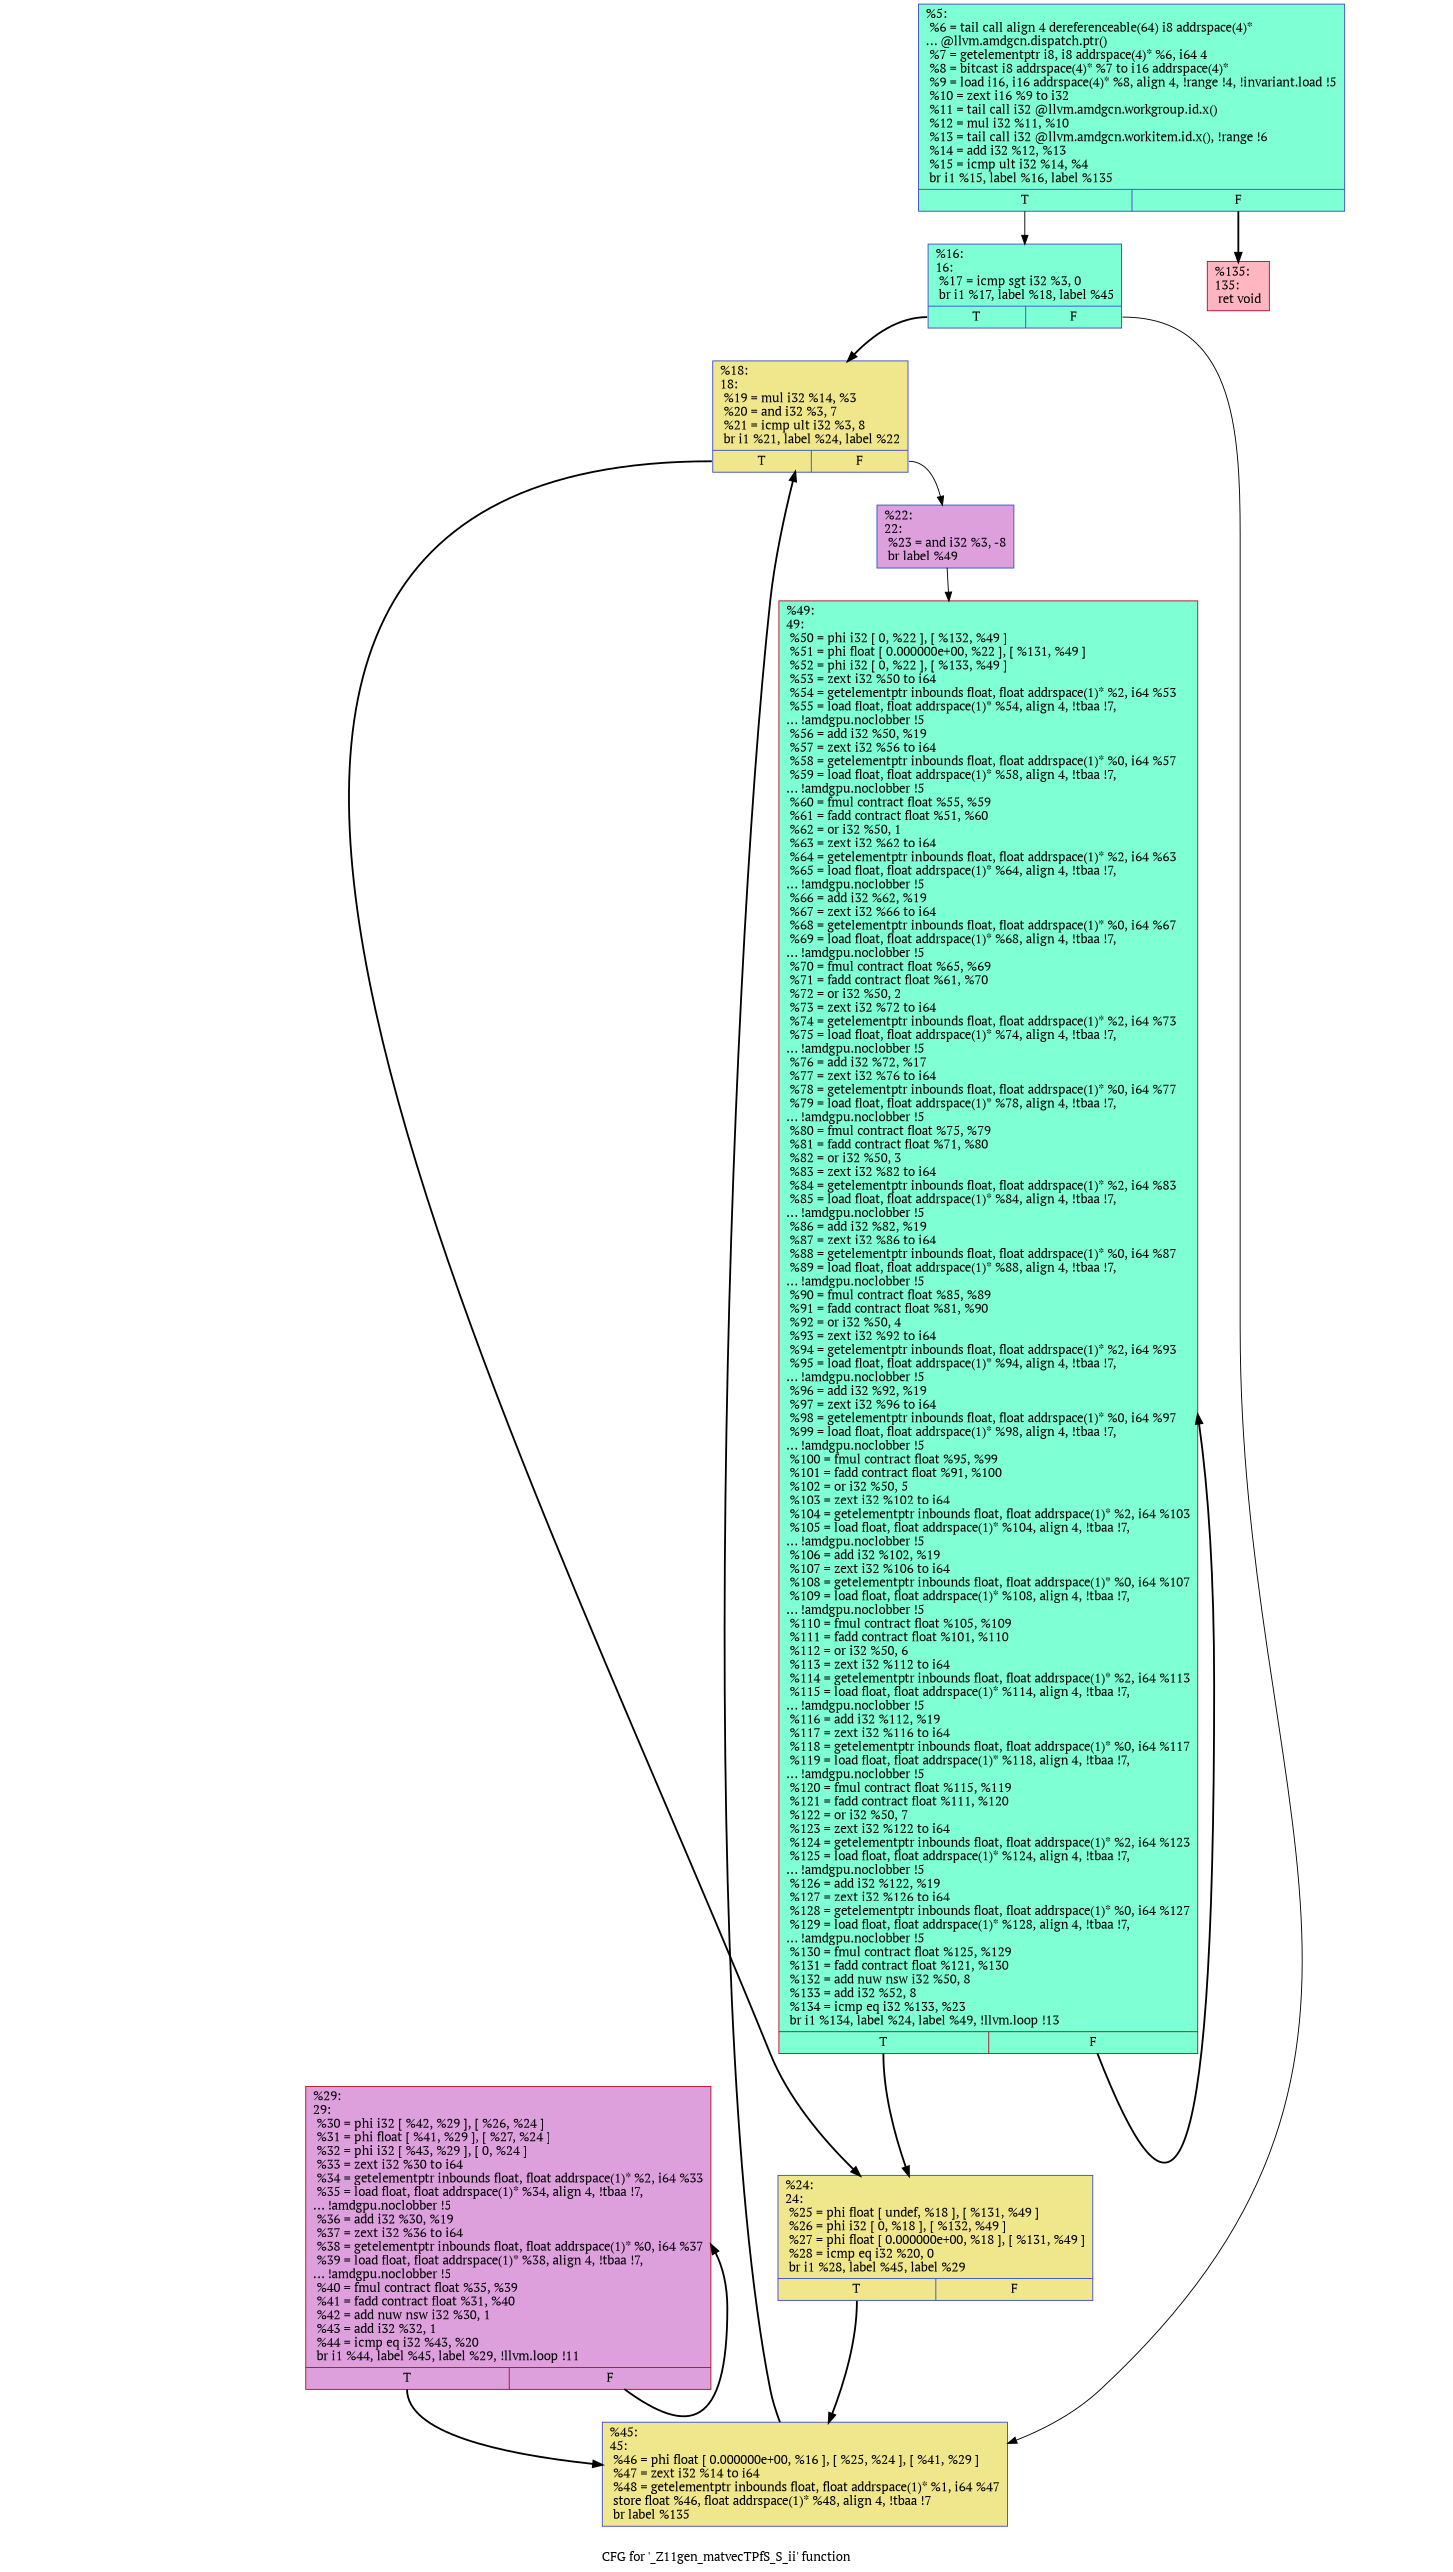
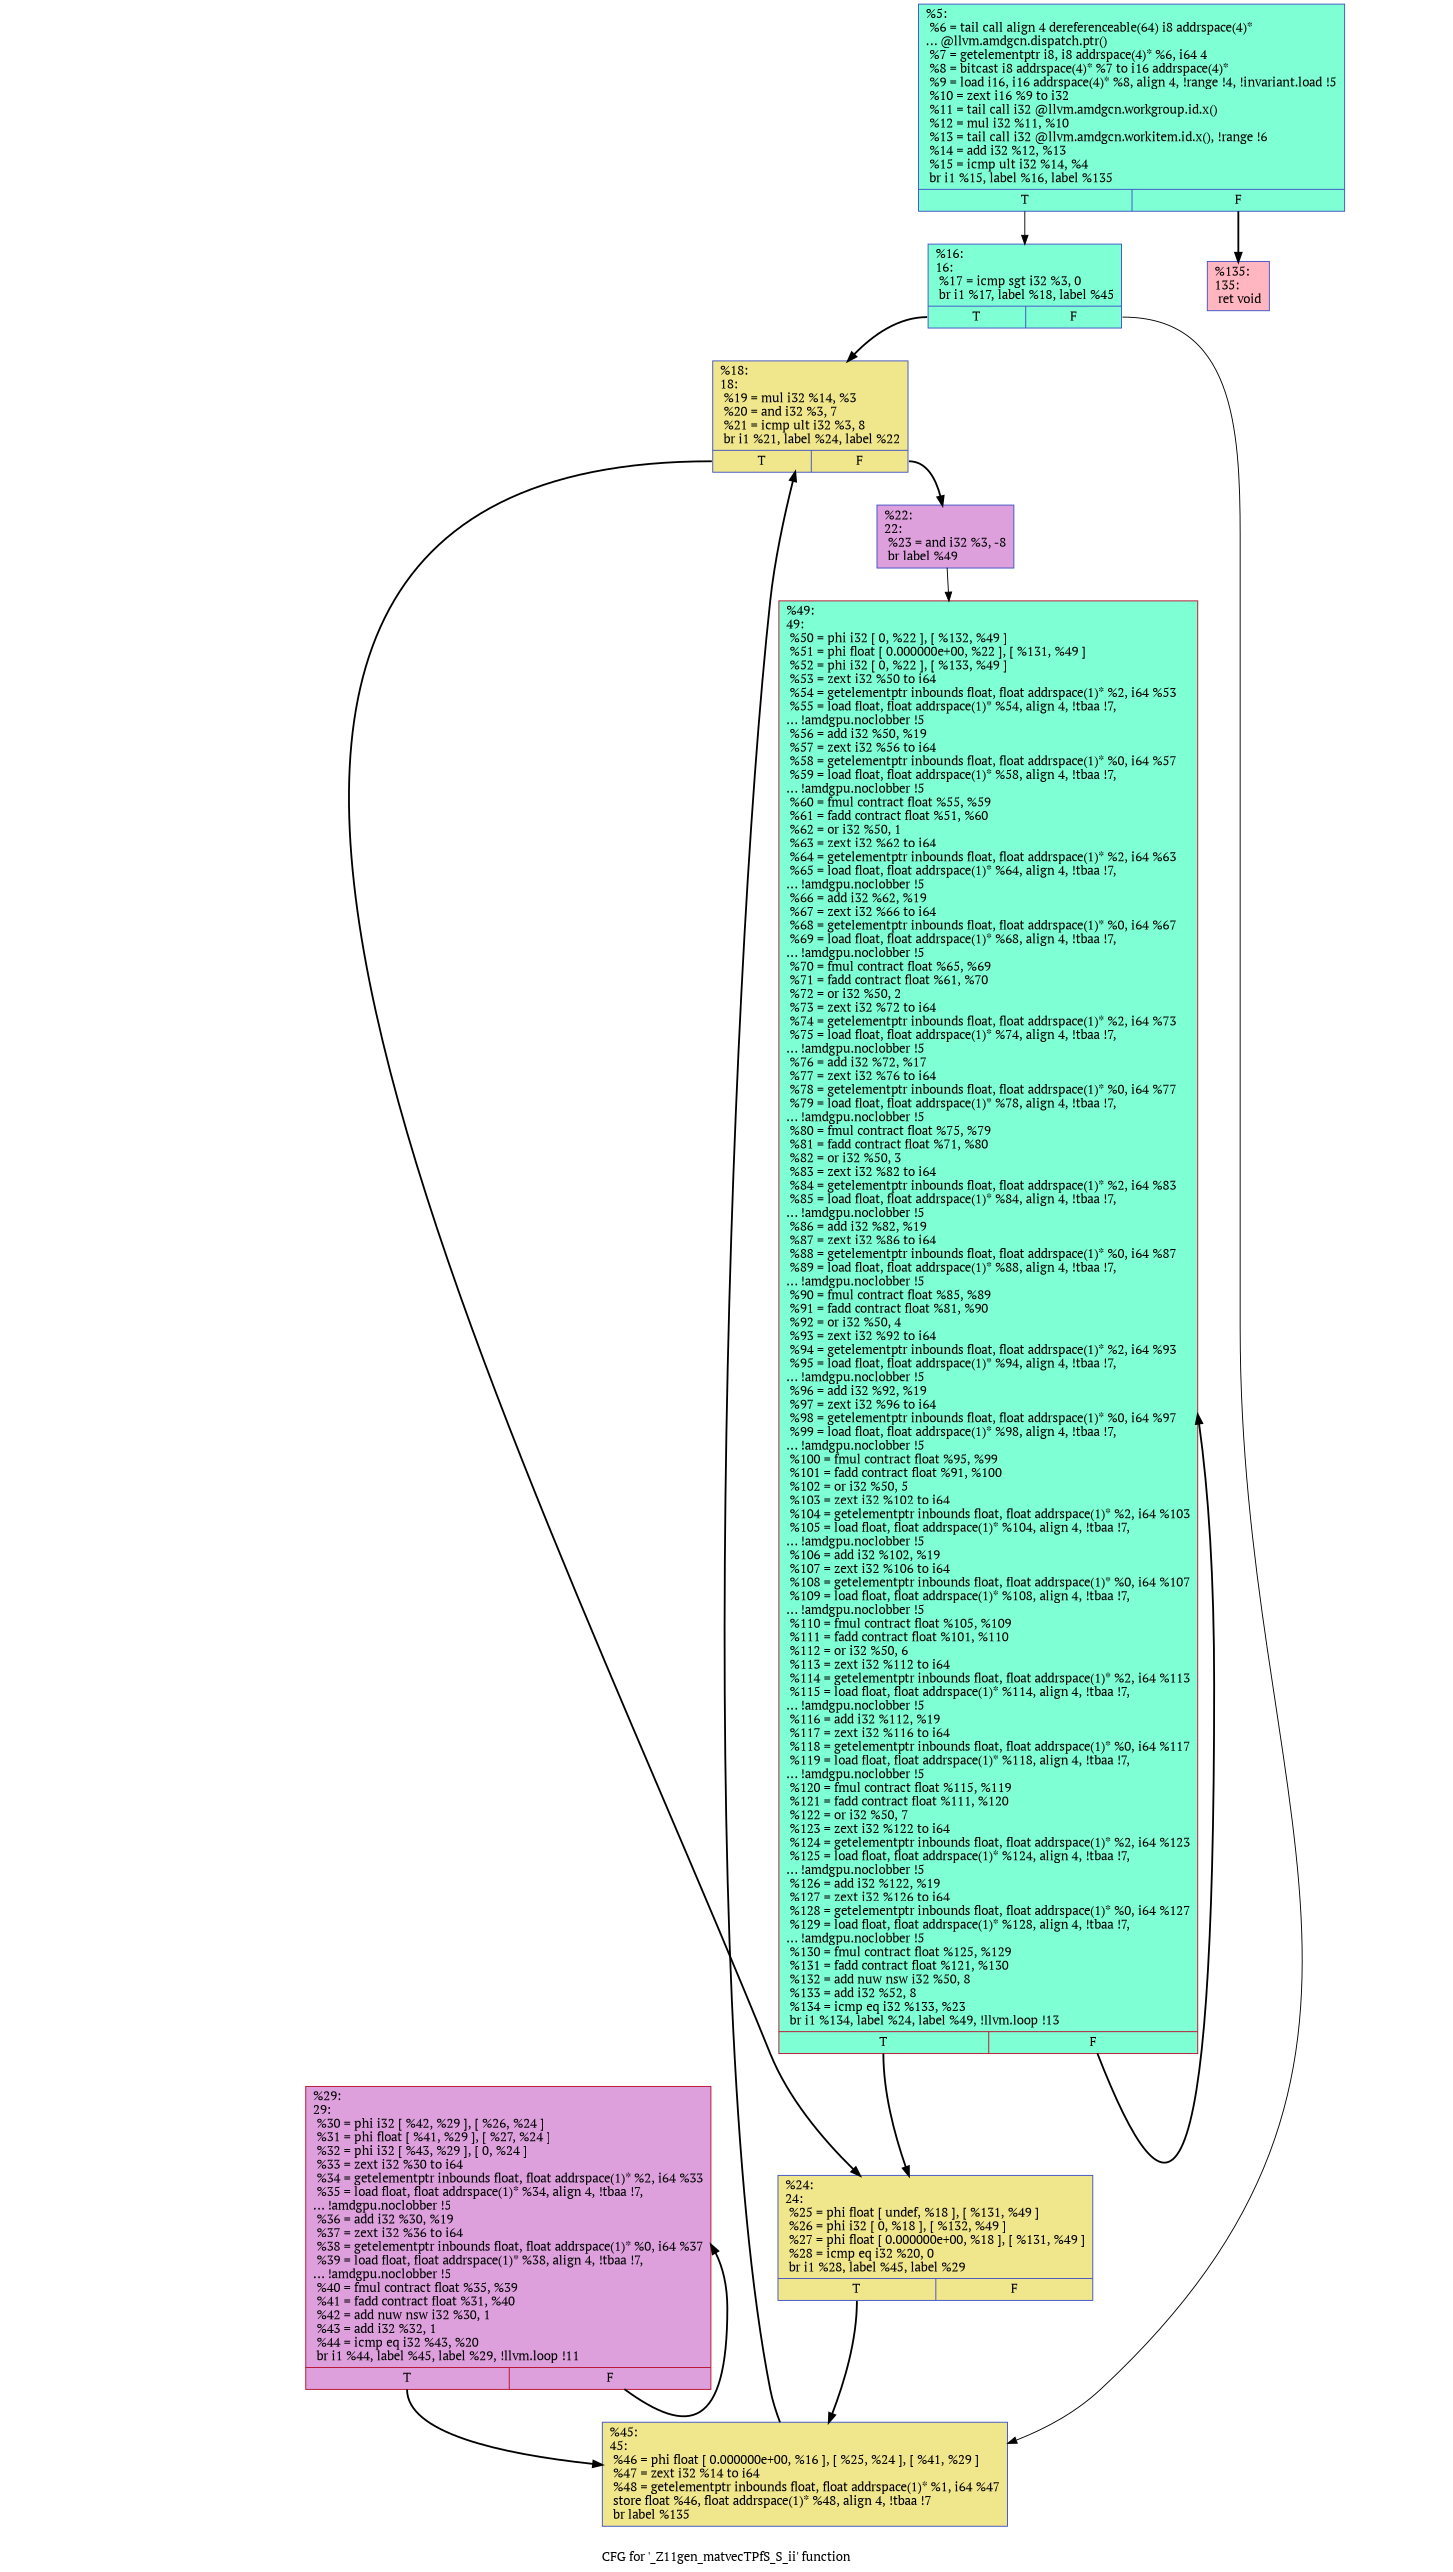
(1238, 286) -> (1238, 286)
(930, 473) -> (930, 473)
